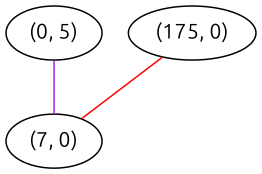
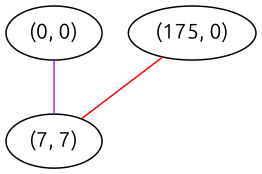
(54, 33) -> (54, 33)
(54, 141) -> (54, 141)
